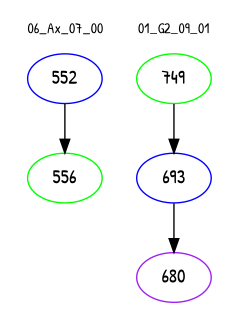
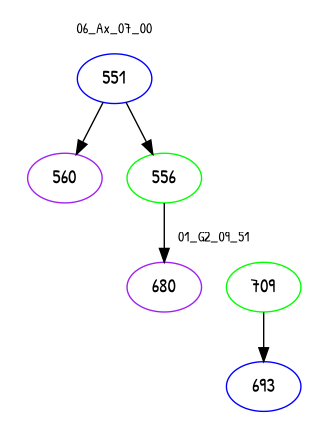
(174, 30) -> (214, 238)
(65, 79) -> (115, 79)
(174, 79) -> (264, 287)
none -> (65, 178)
(174, 221) -> (164, 233)
